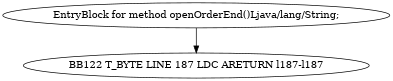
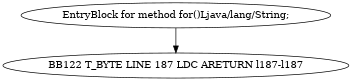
(196, 15) -> (176, 15)
